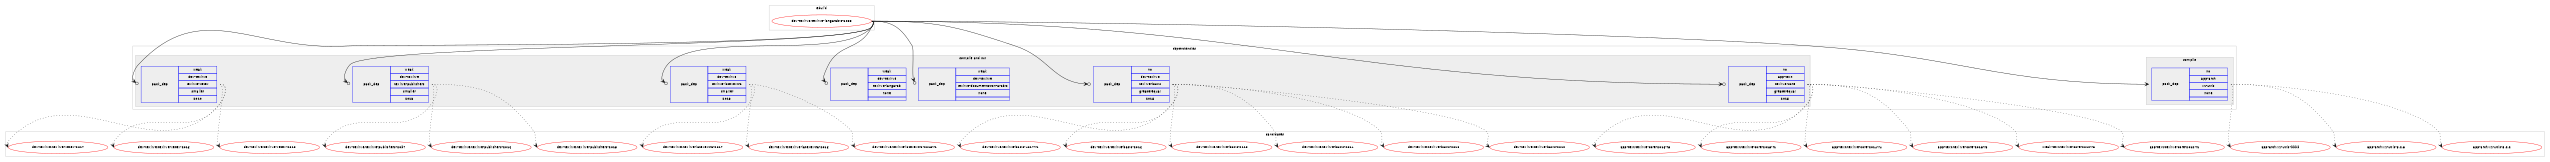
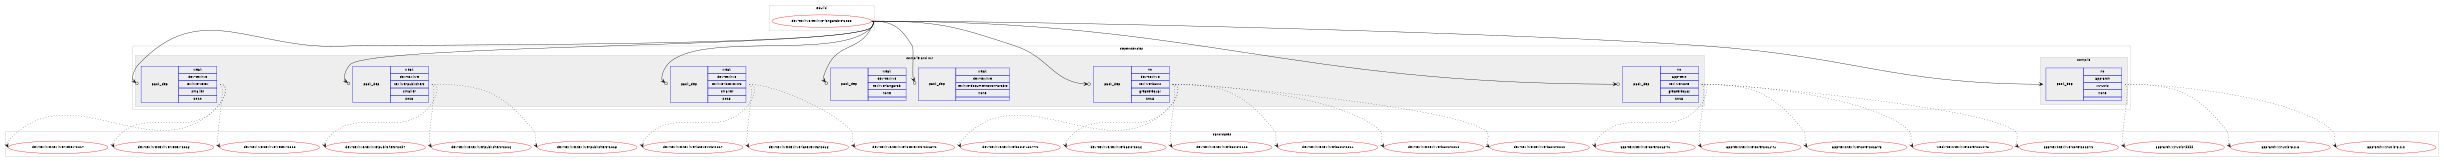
(1645, 147) -> none
